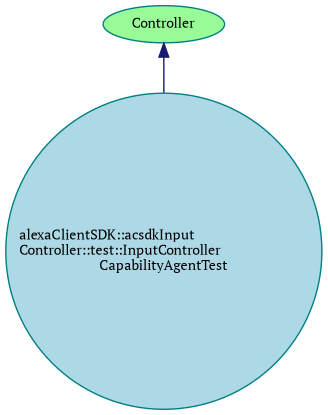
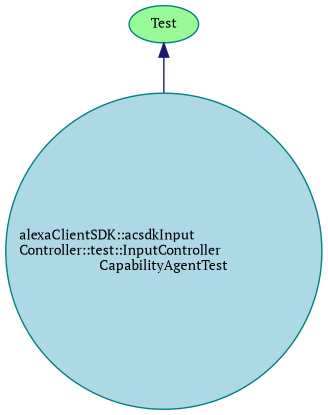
(164, 24) -> (164, 24)
